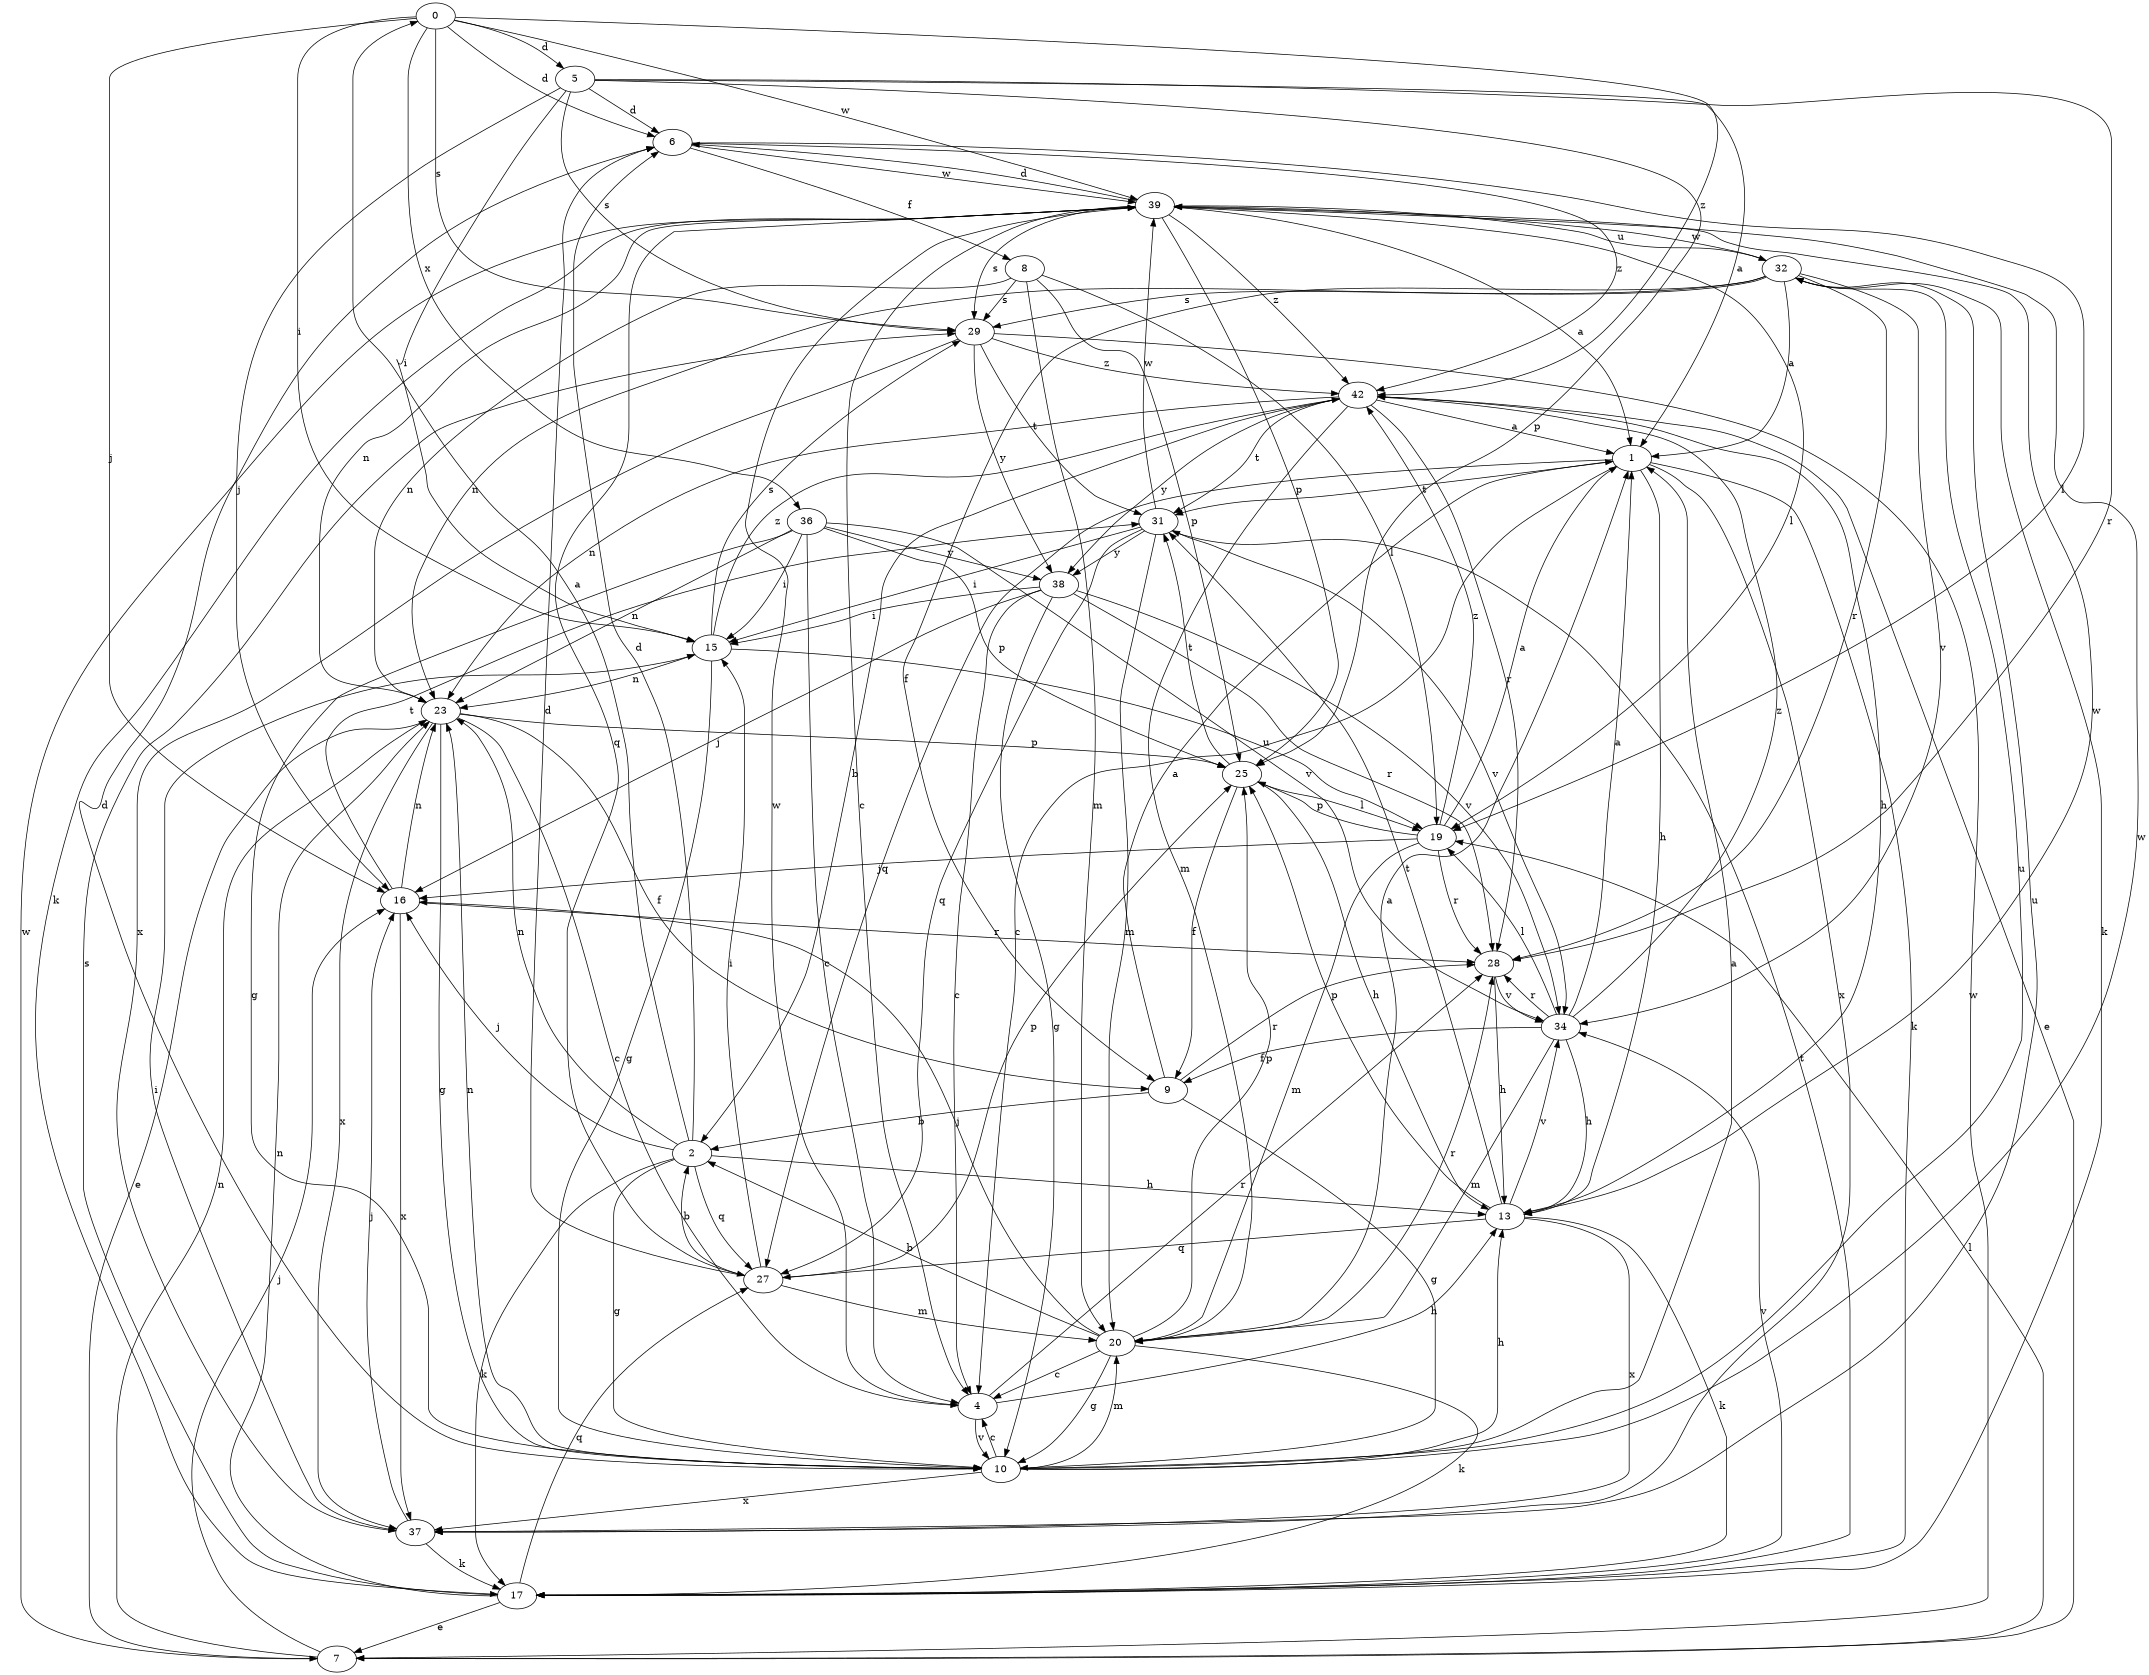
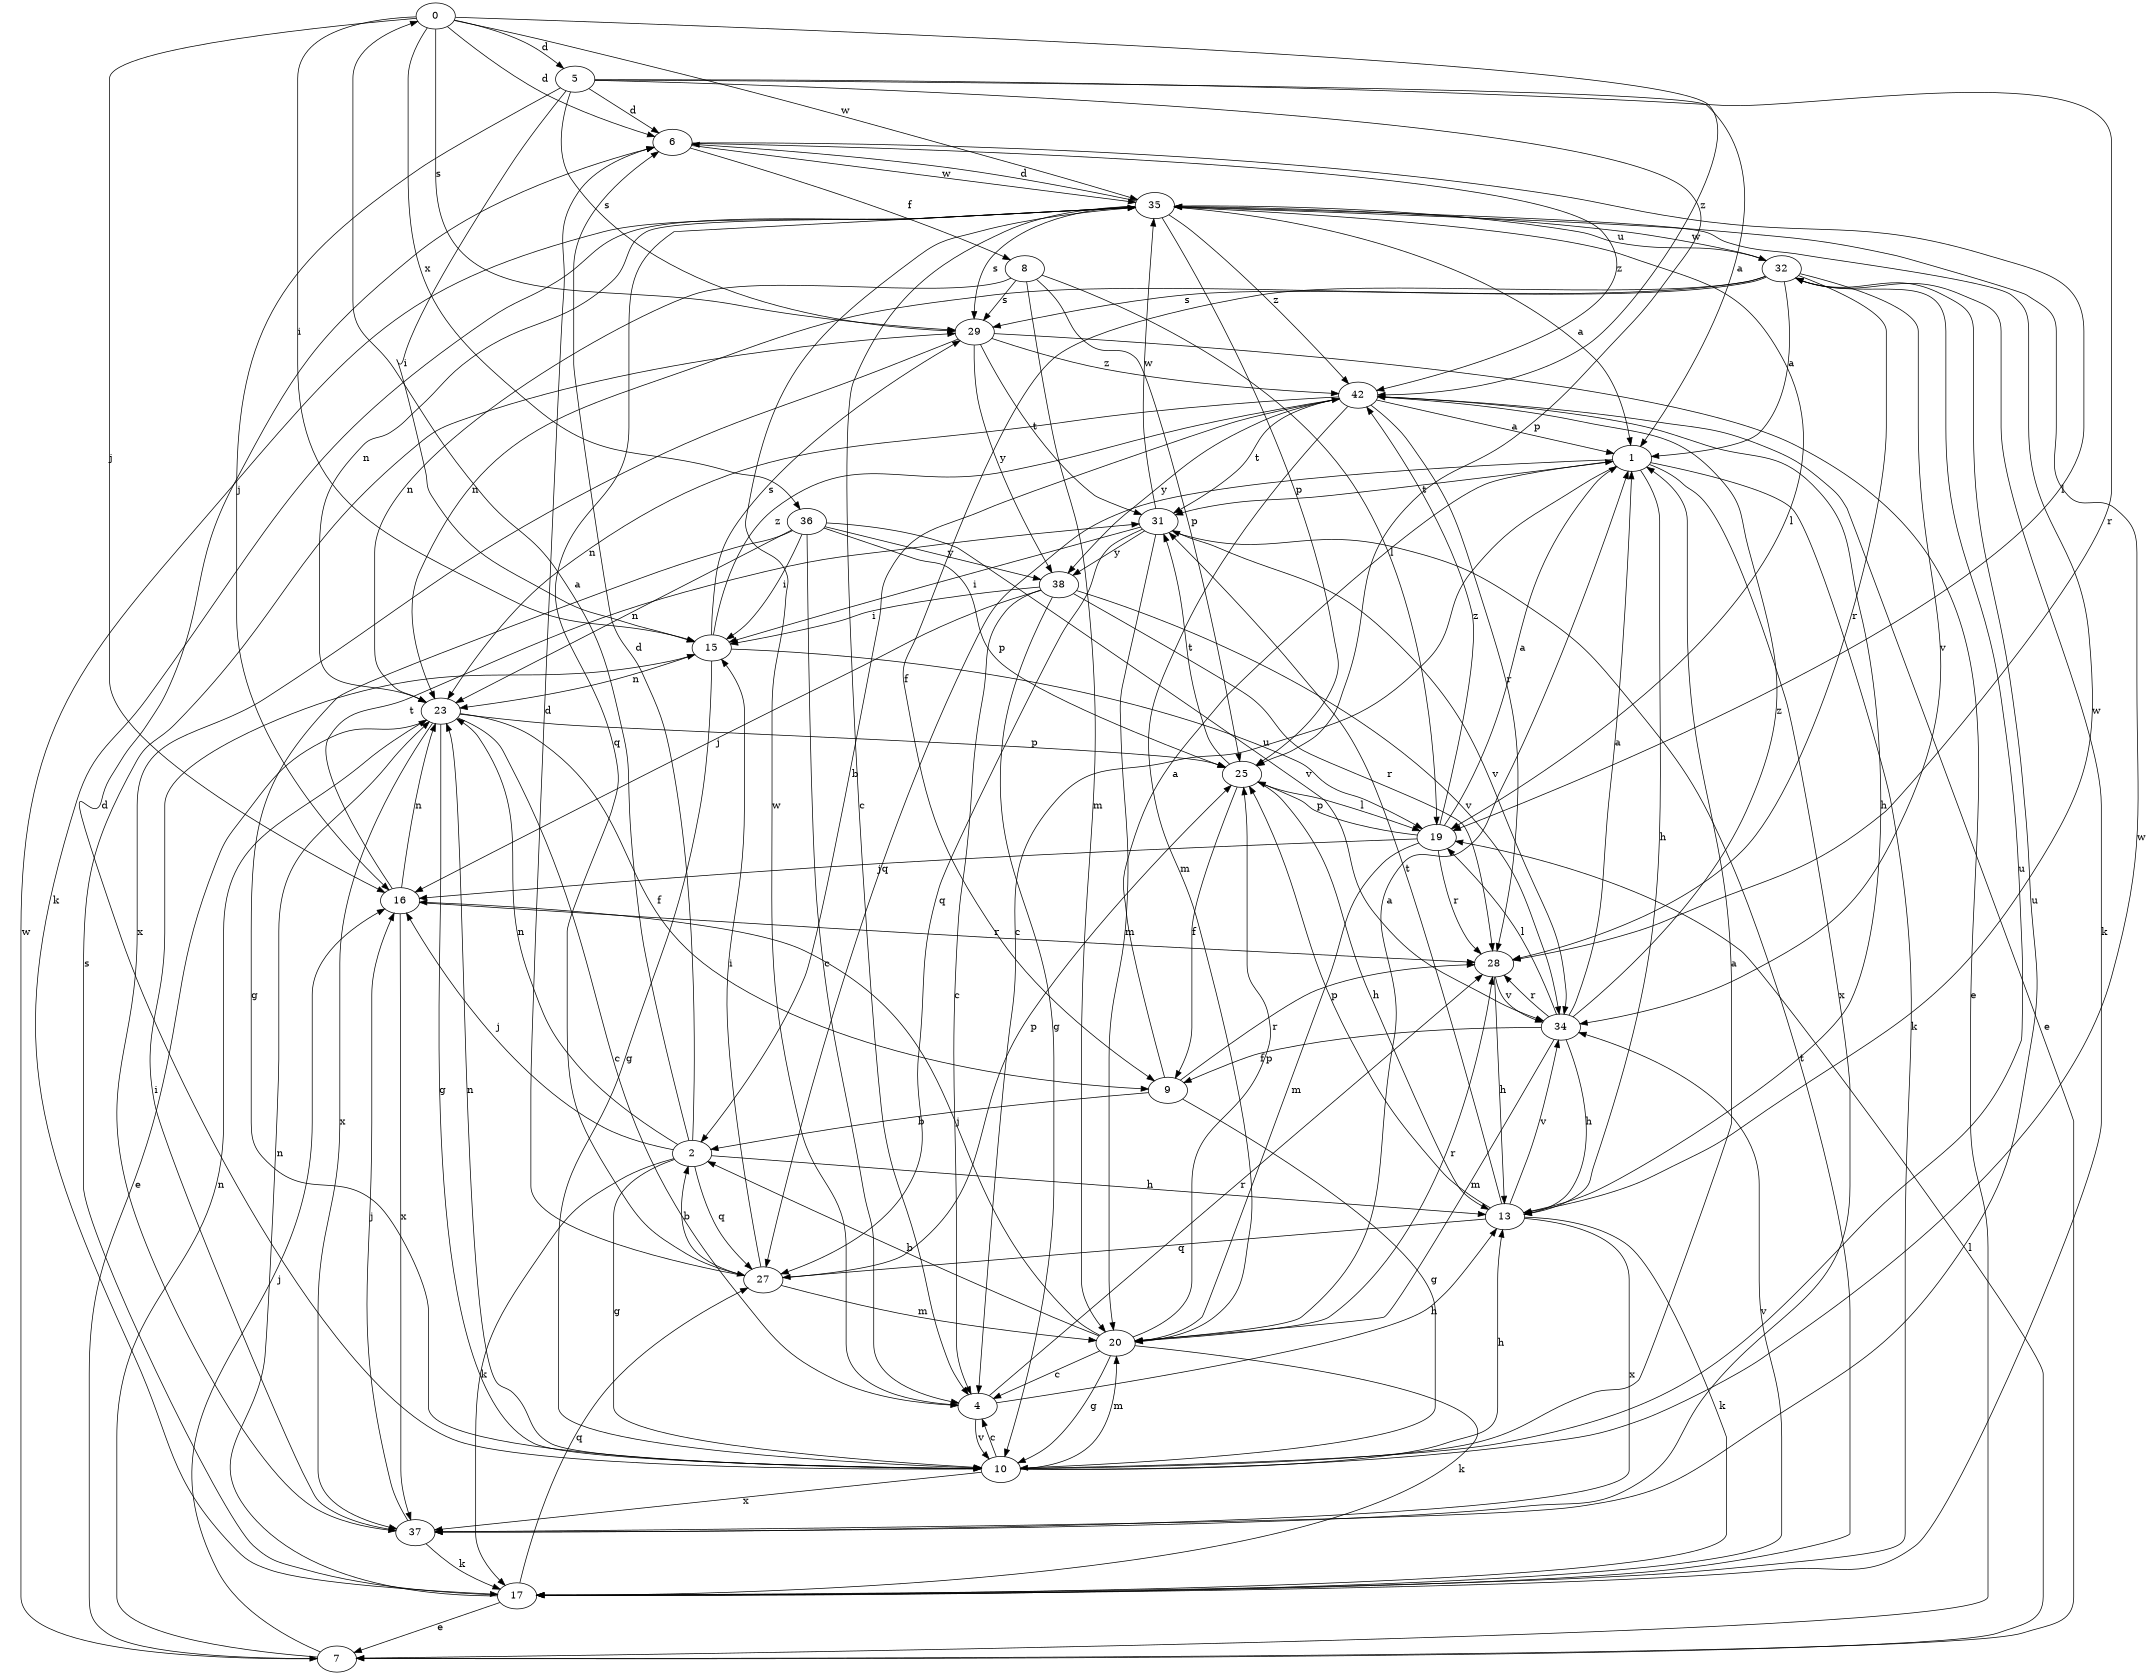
(1155, 206) -> (1155, 206)
(1974, 996) -> (1974, 996)
